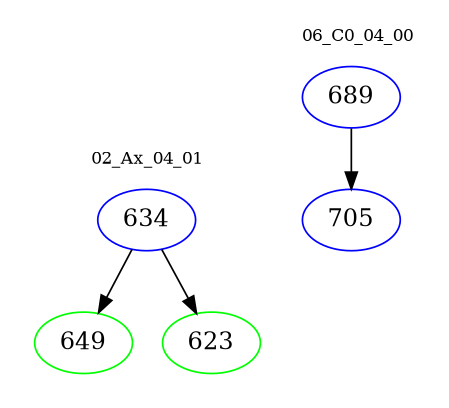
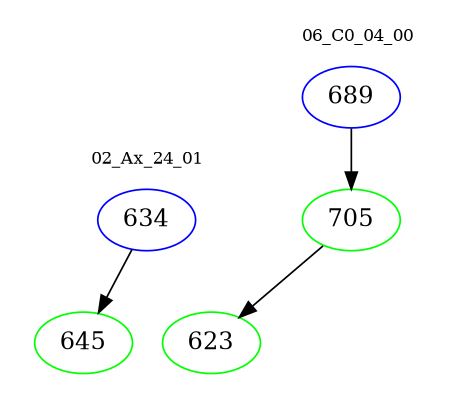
(148, 159) -> (148, 159)
(351, 220) -> (351, 220)
(175, 274) -> (288, 276)
(84, 343) -> (84, 343)
